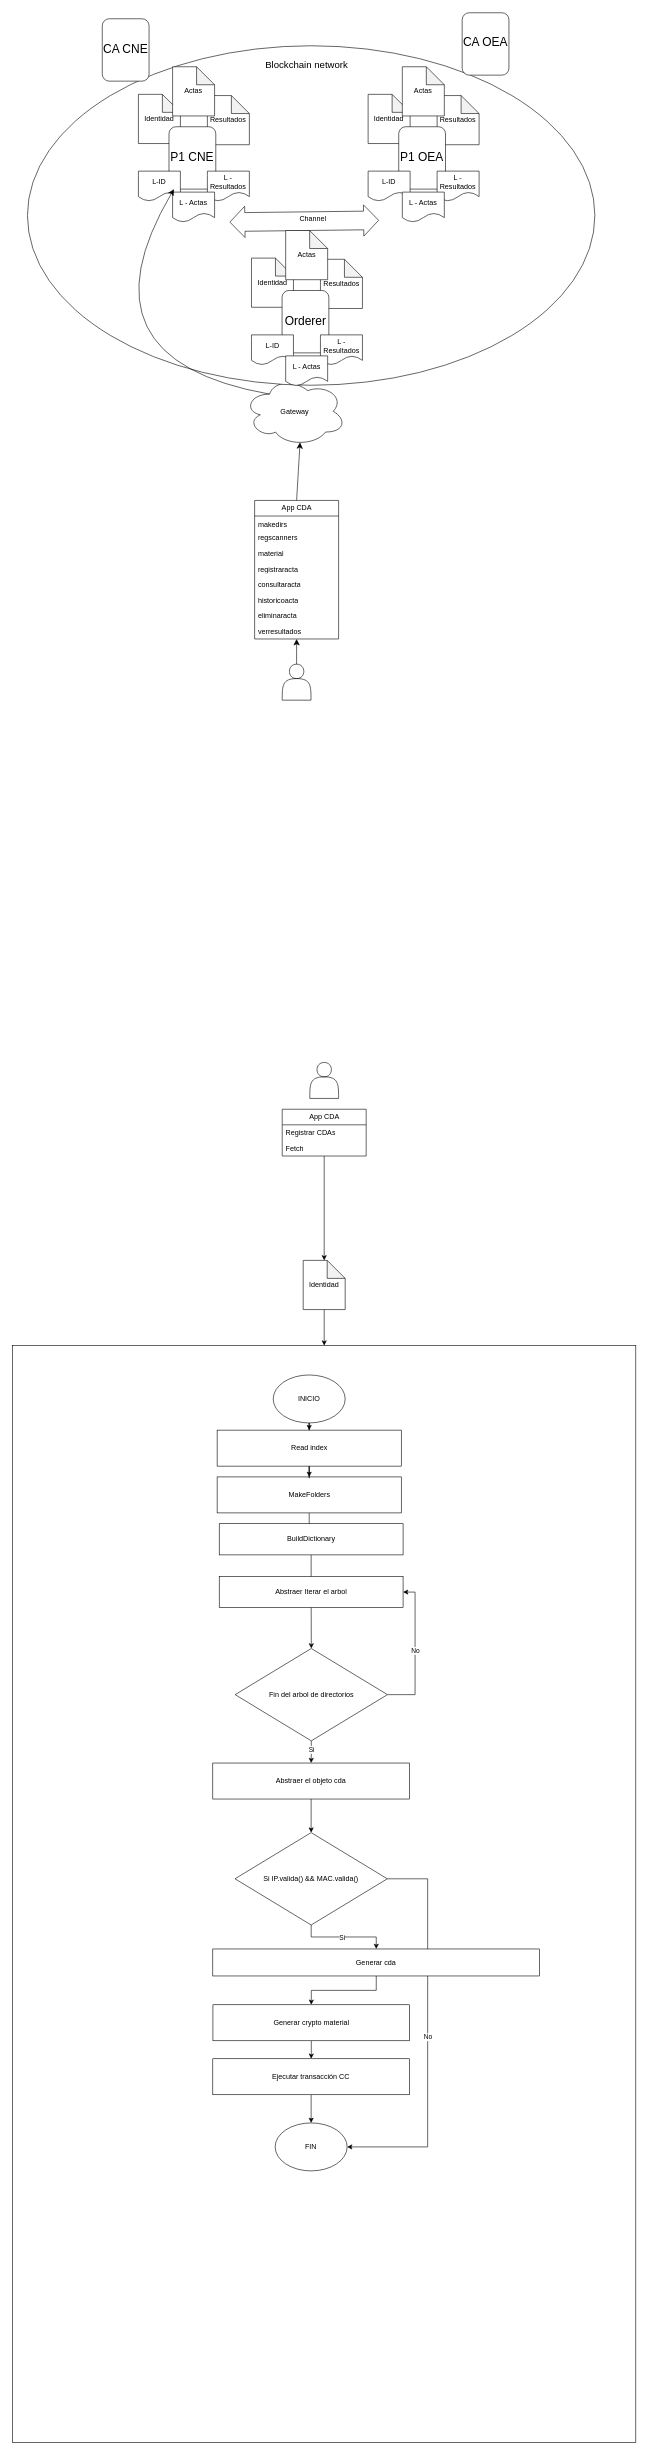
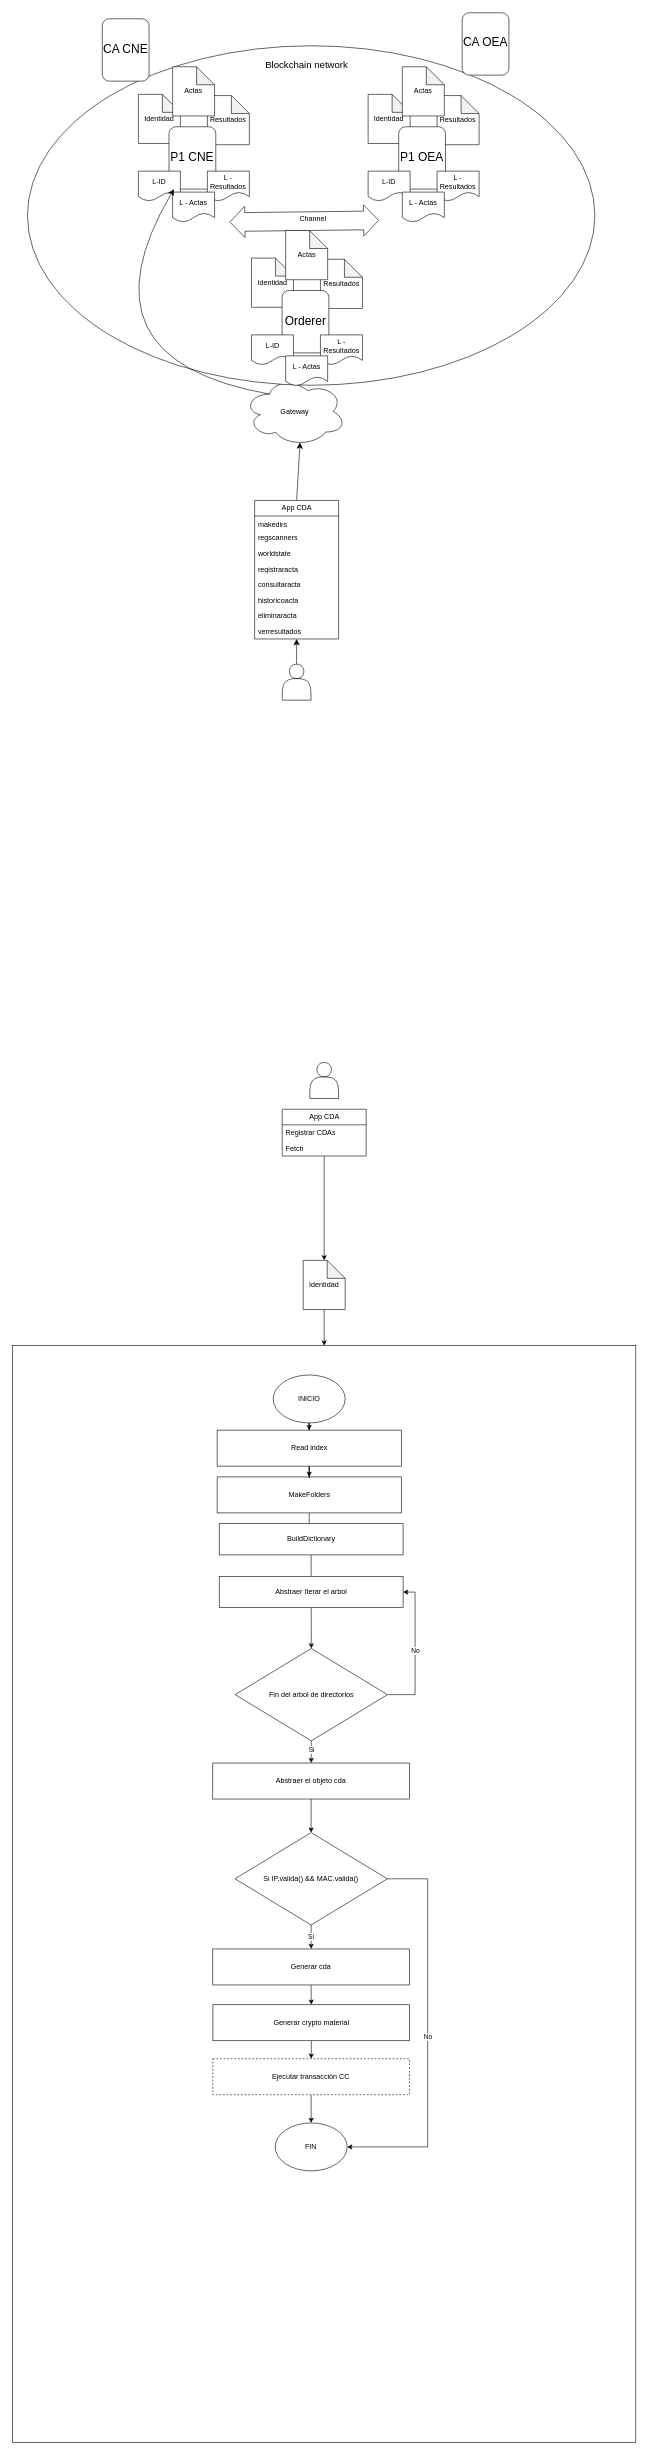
(273, 554) -> (278, 554)
(376, 1963) -> (311, 1967)
(311, 2077) -> (311, 2077)
